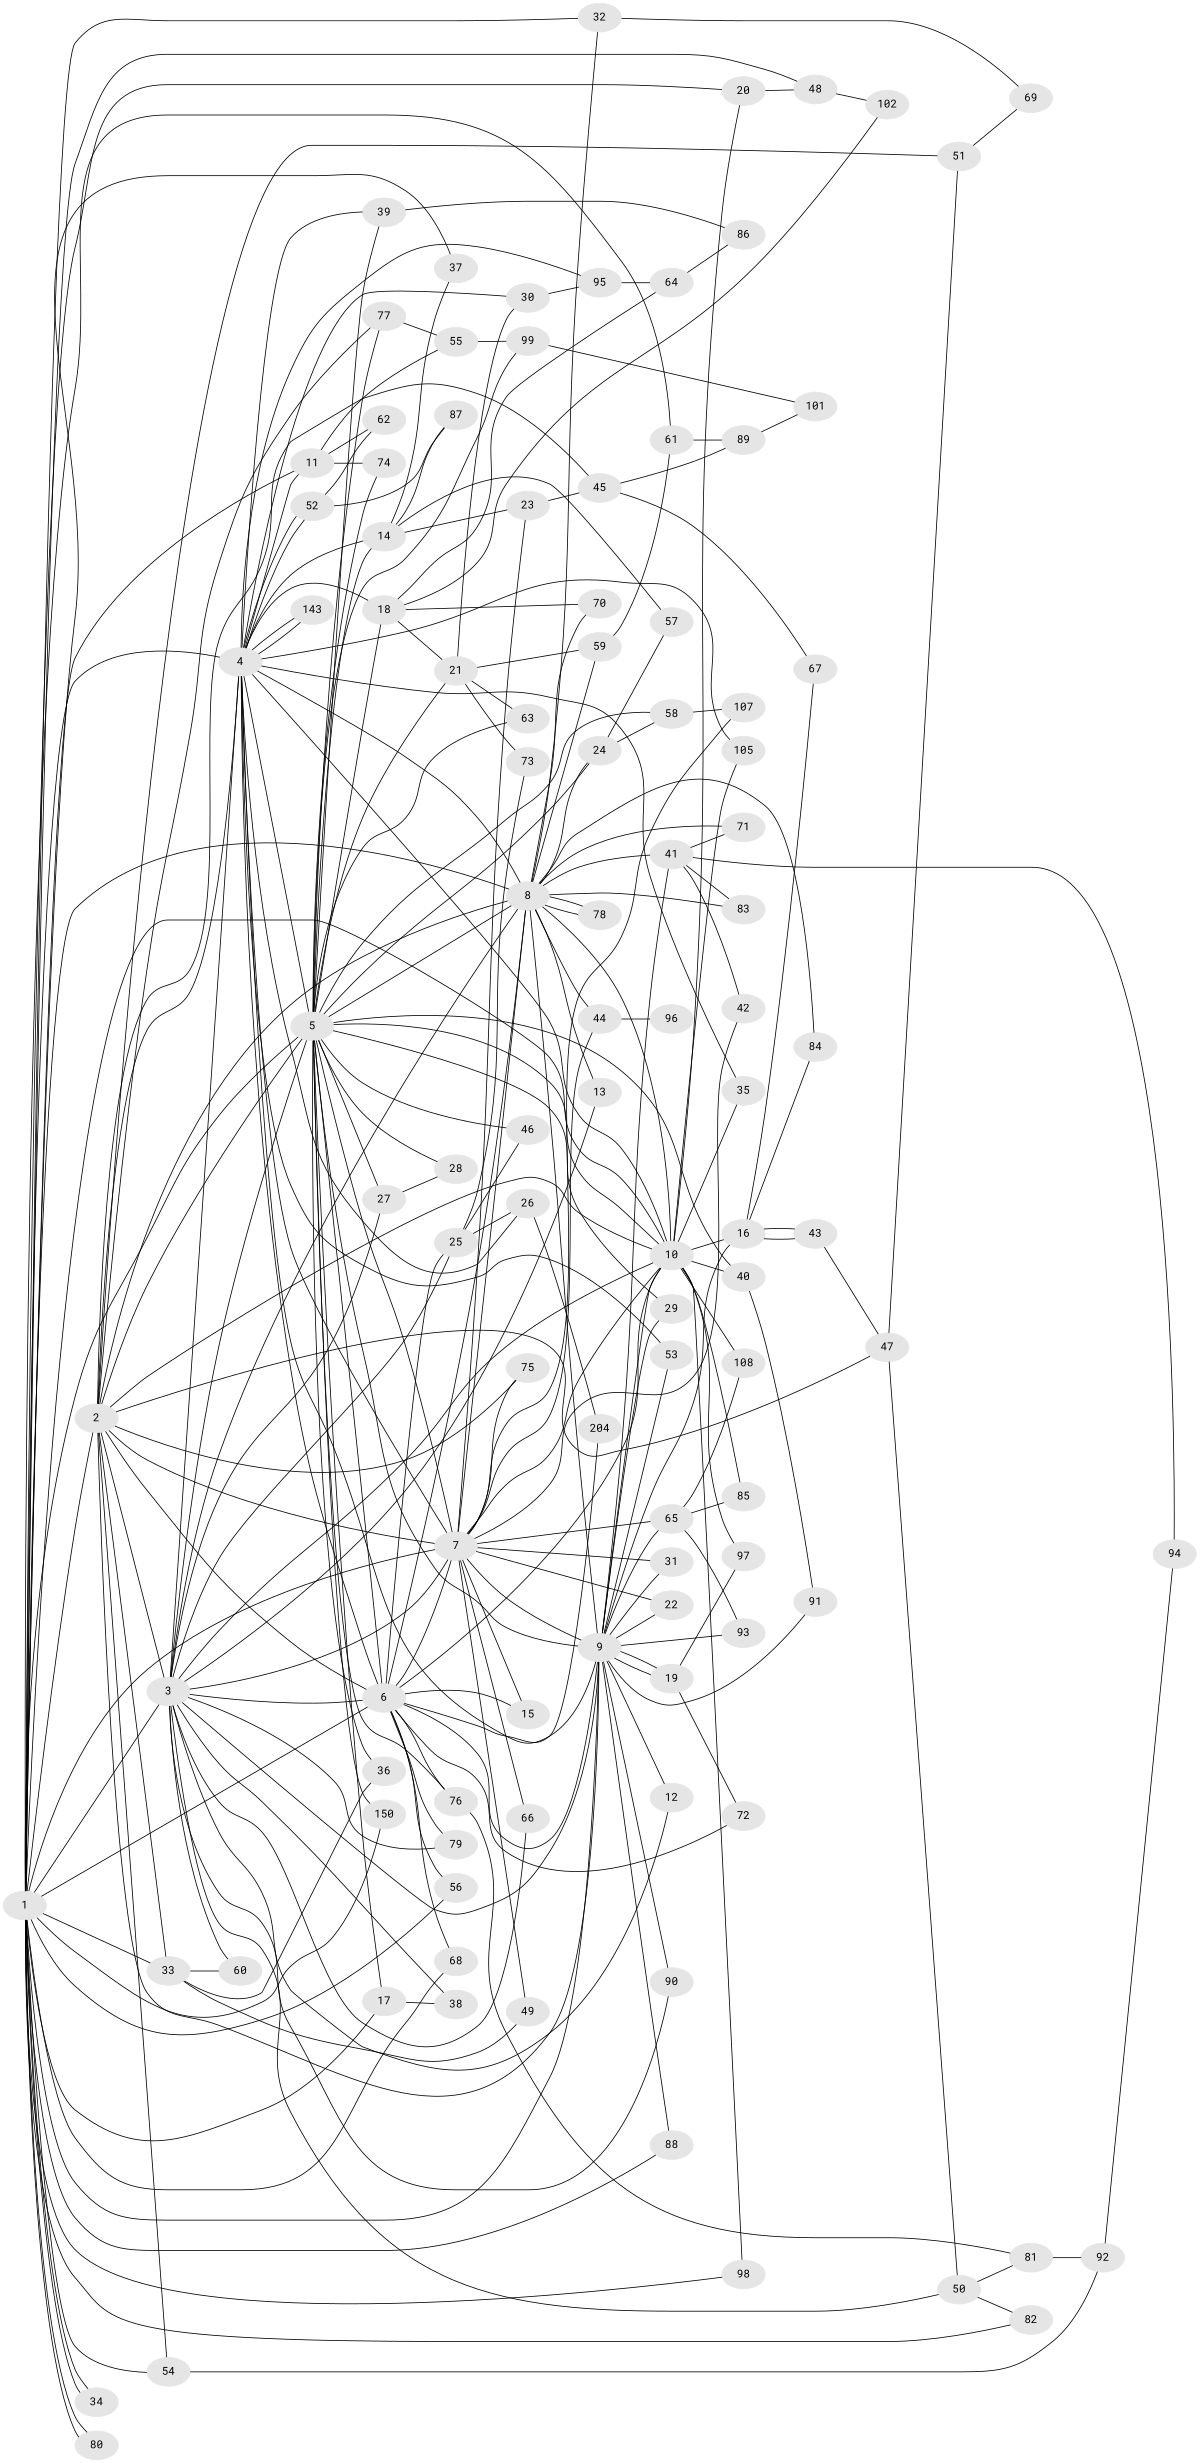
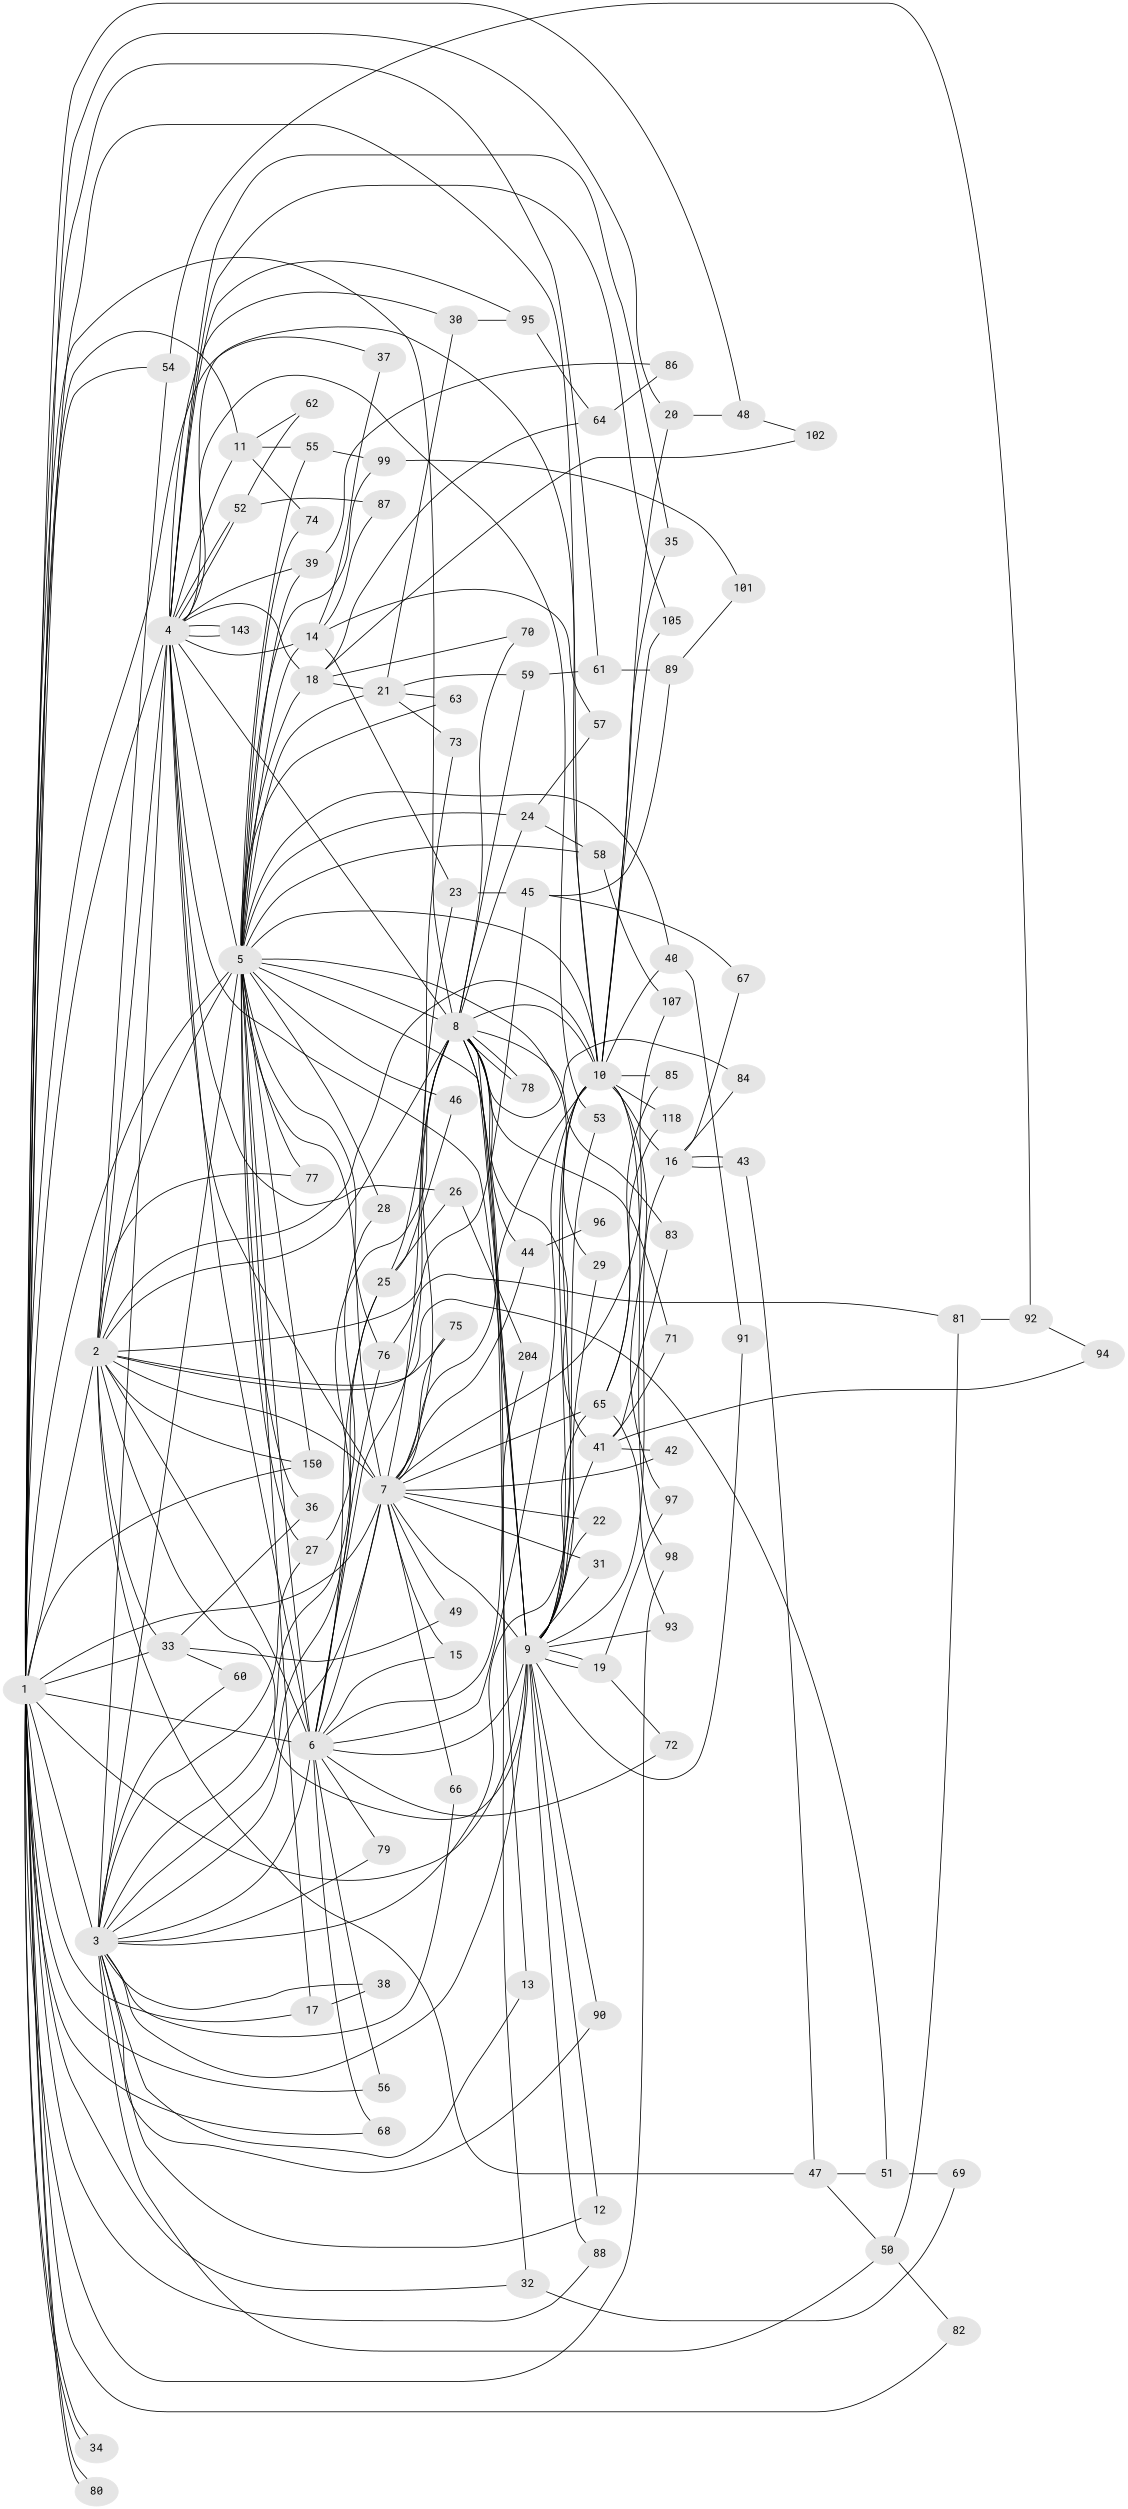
(420, 329) -> (257, 701)
(744, 1363) -> (672, 1119)
(132, 1555) -> (188, 1431)
